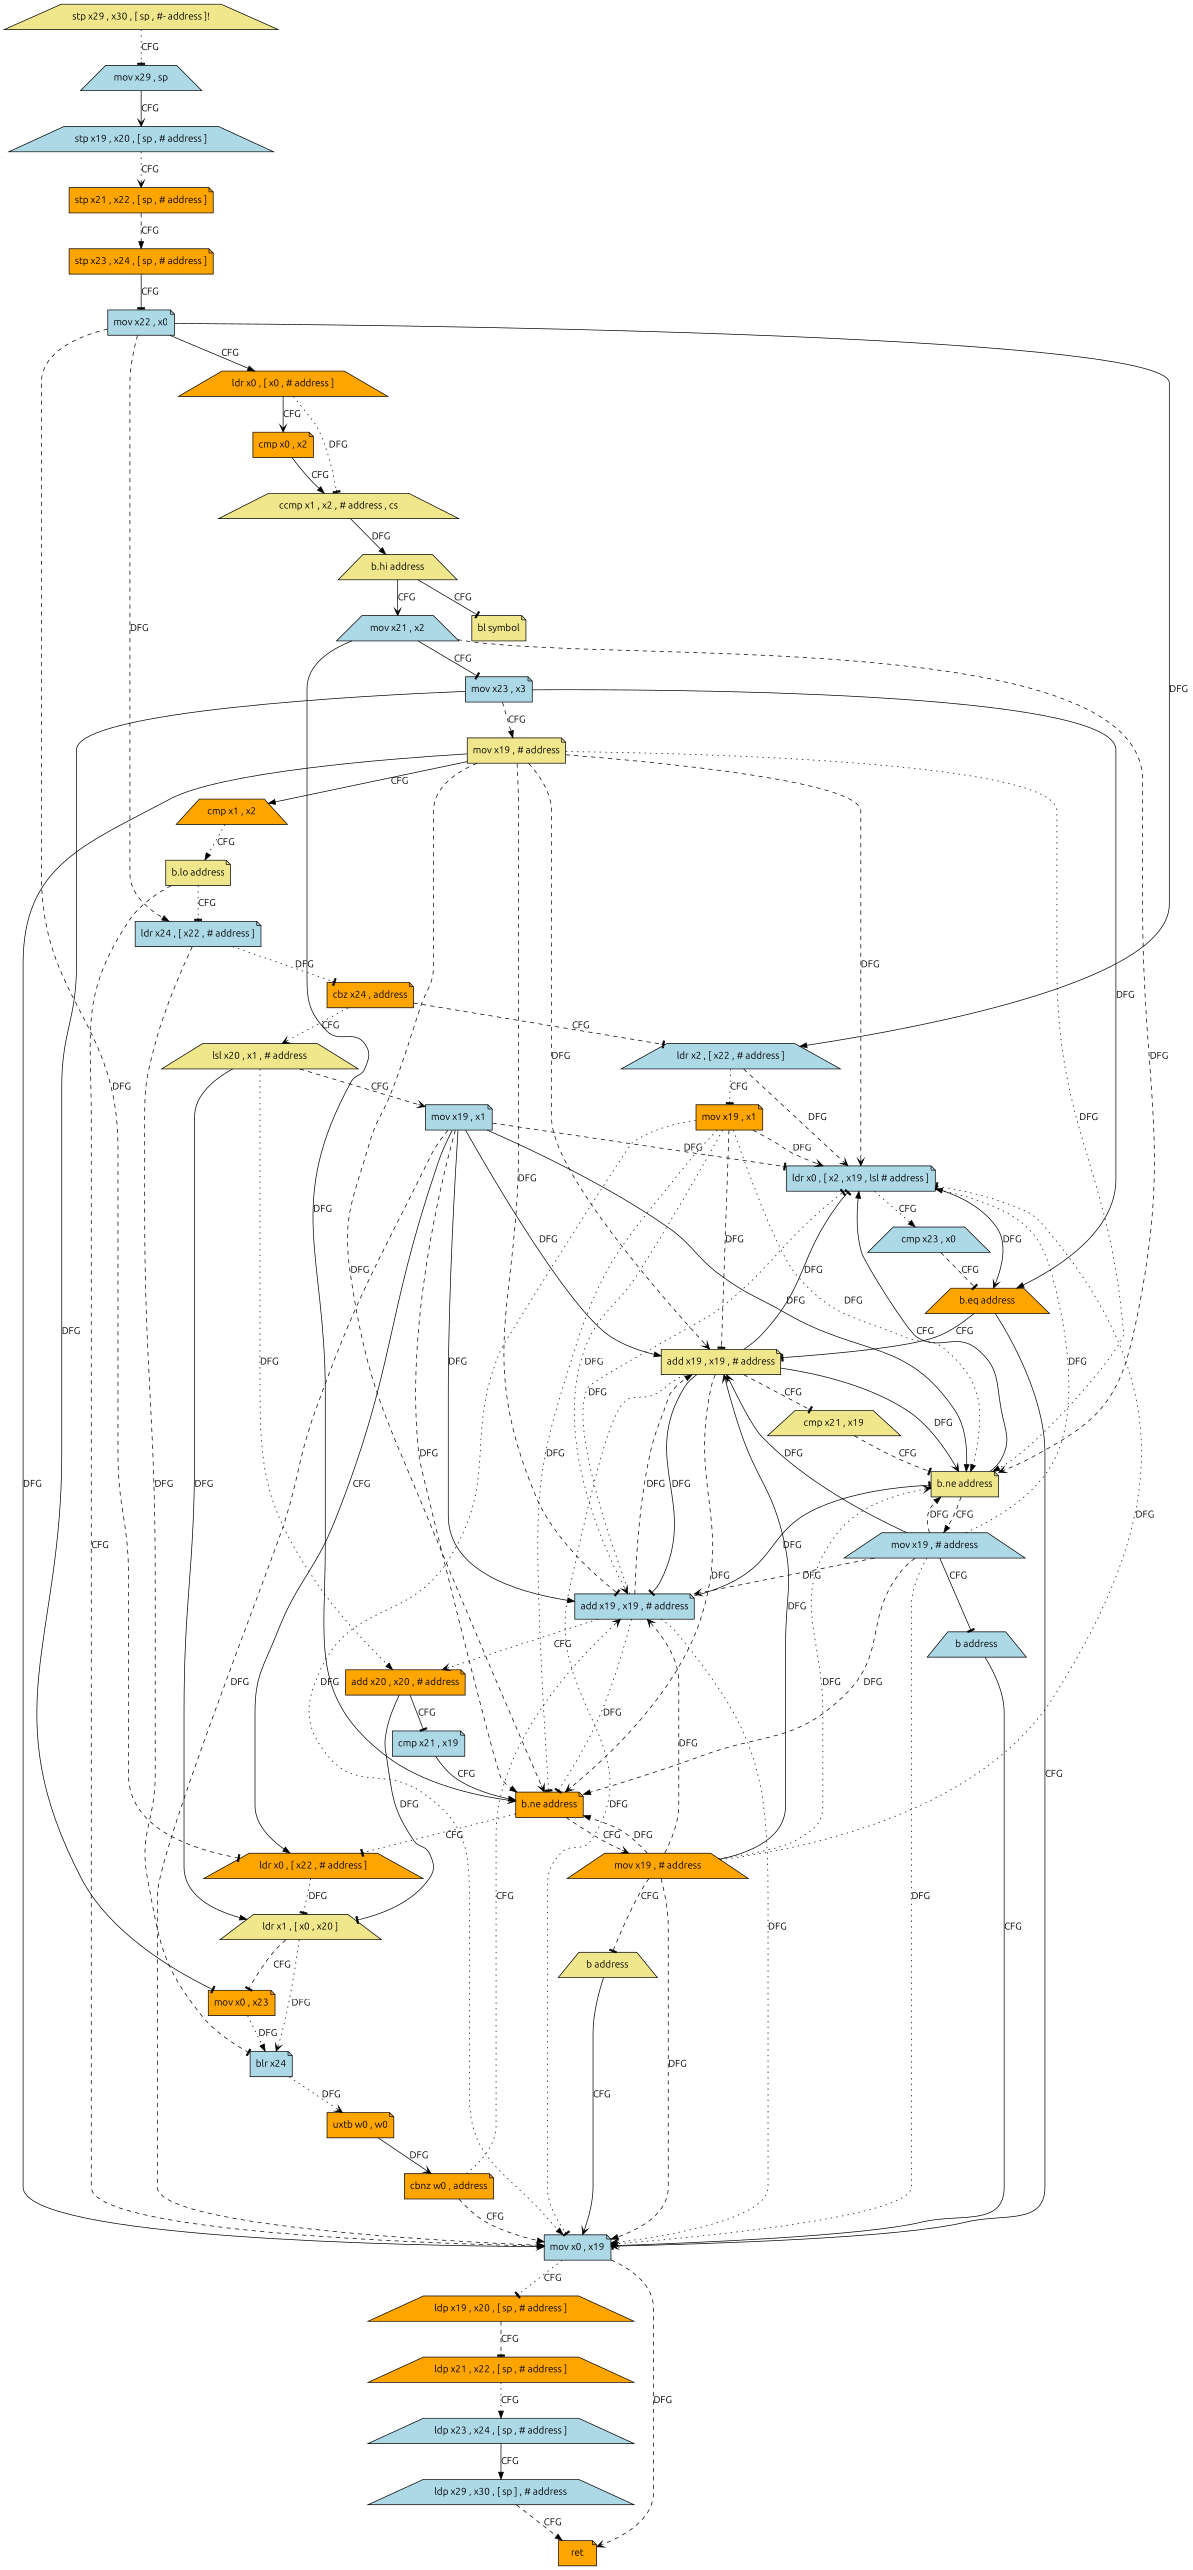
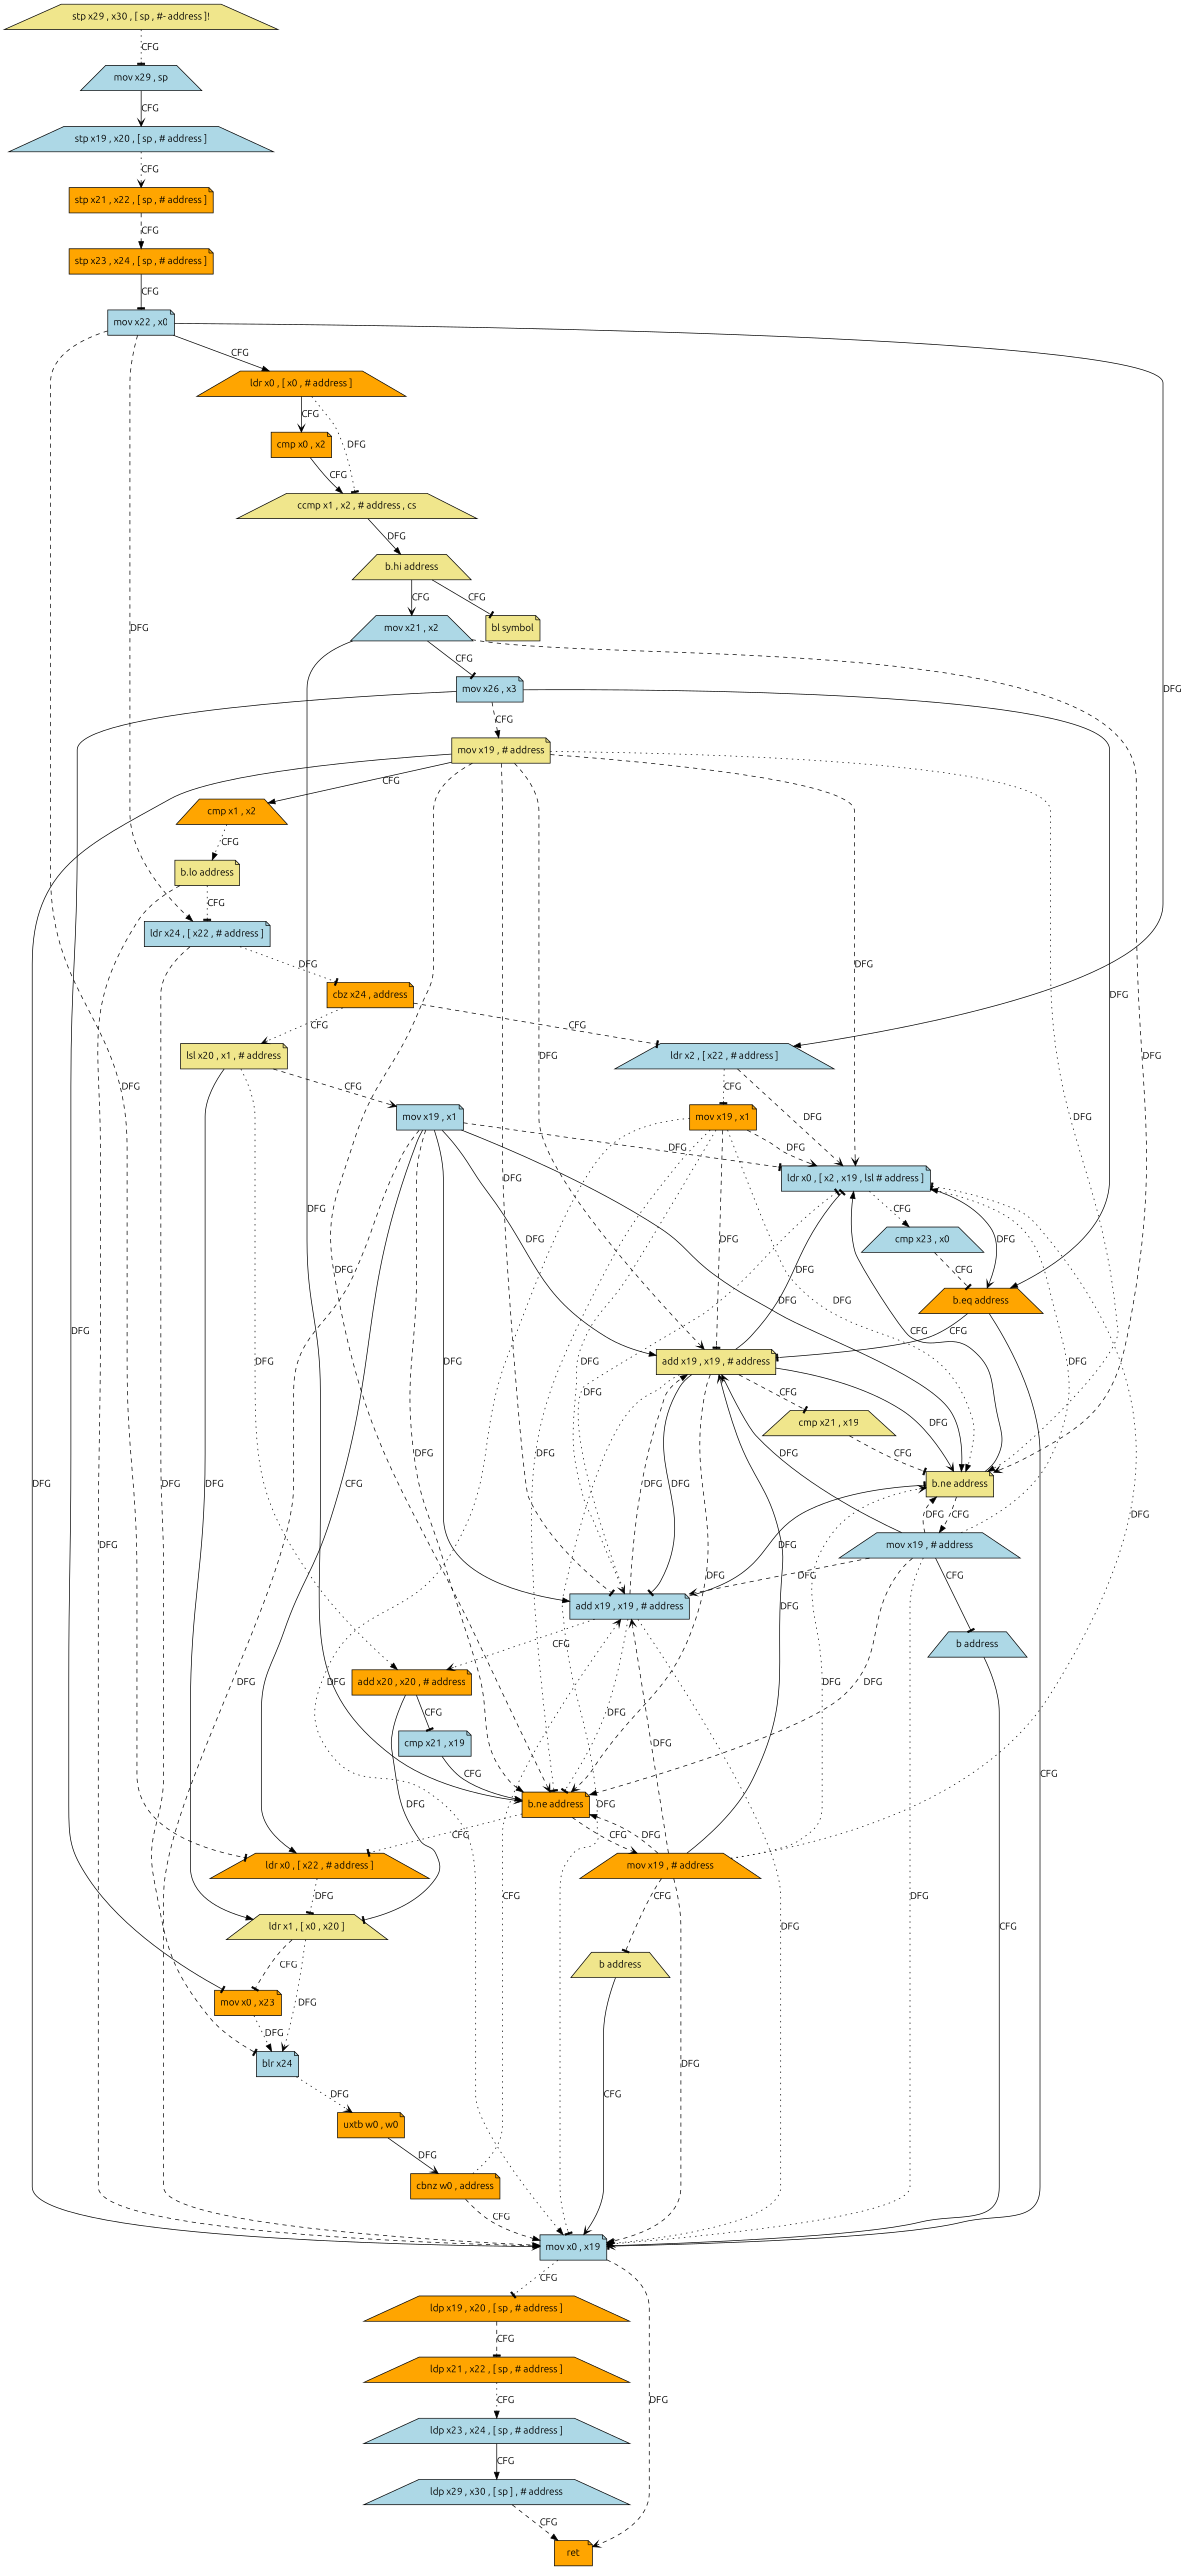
(499, 689) -> (490, 689)
(260, 1056) -> (234, 1056)
(100, 1545) -> (108, 1545)
